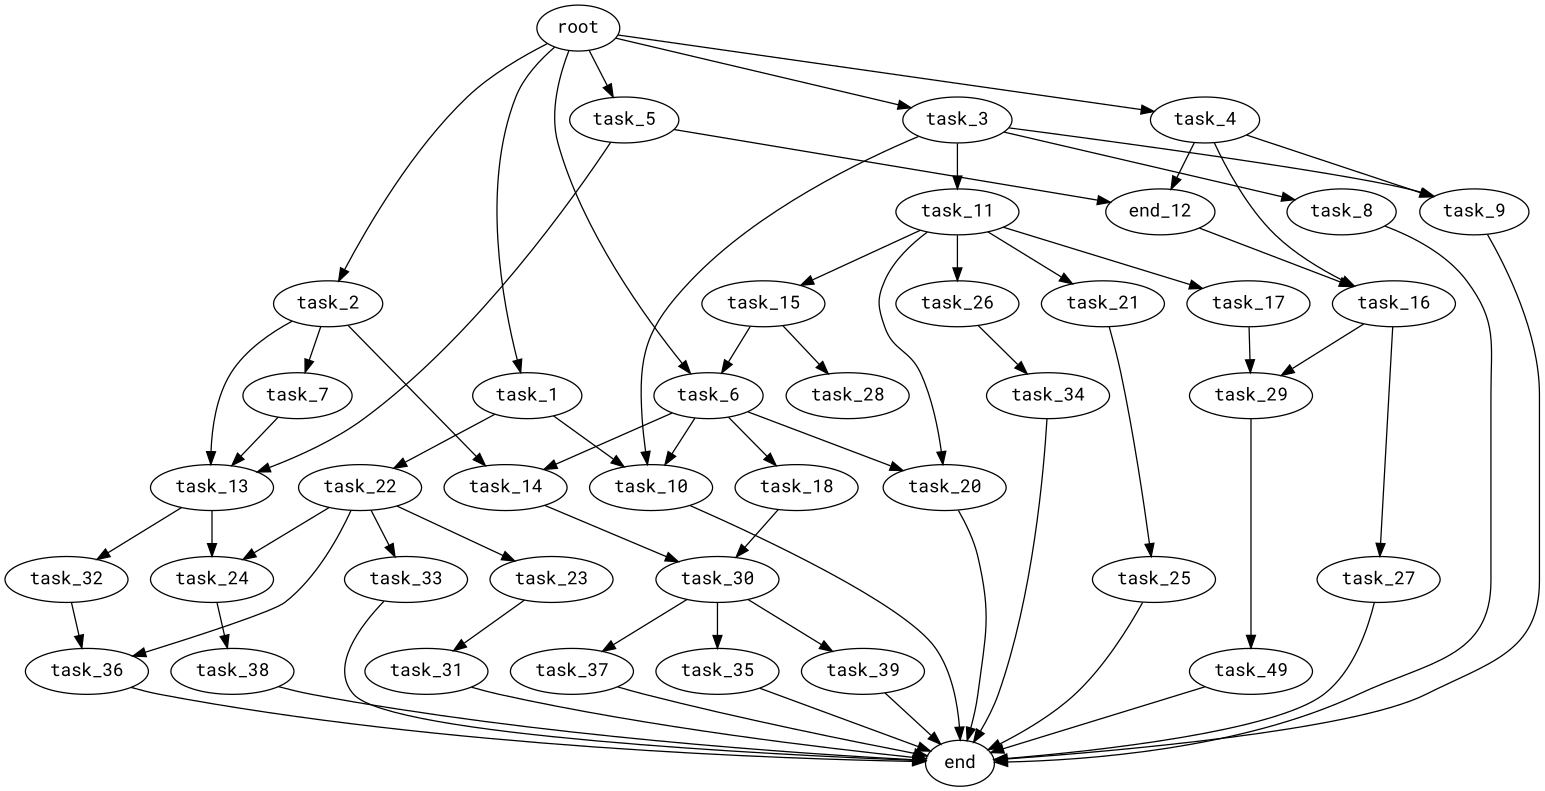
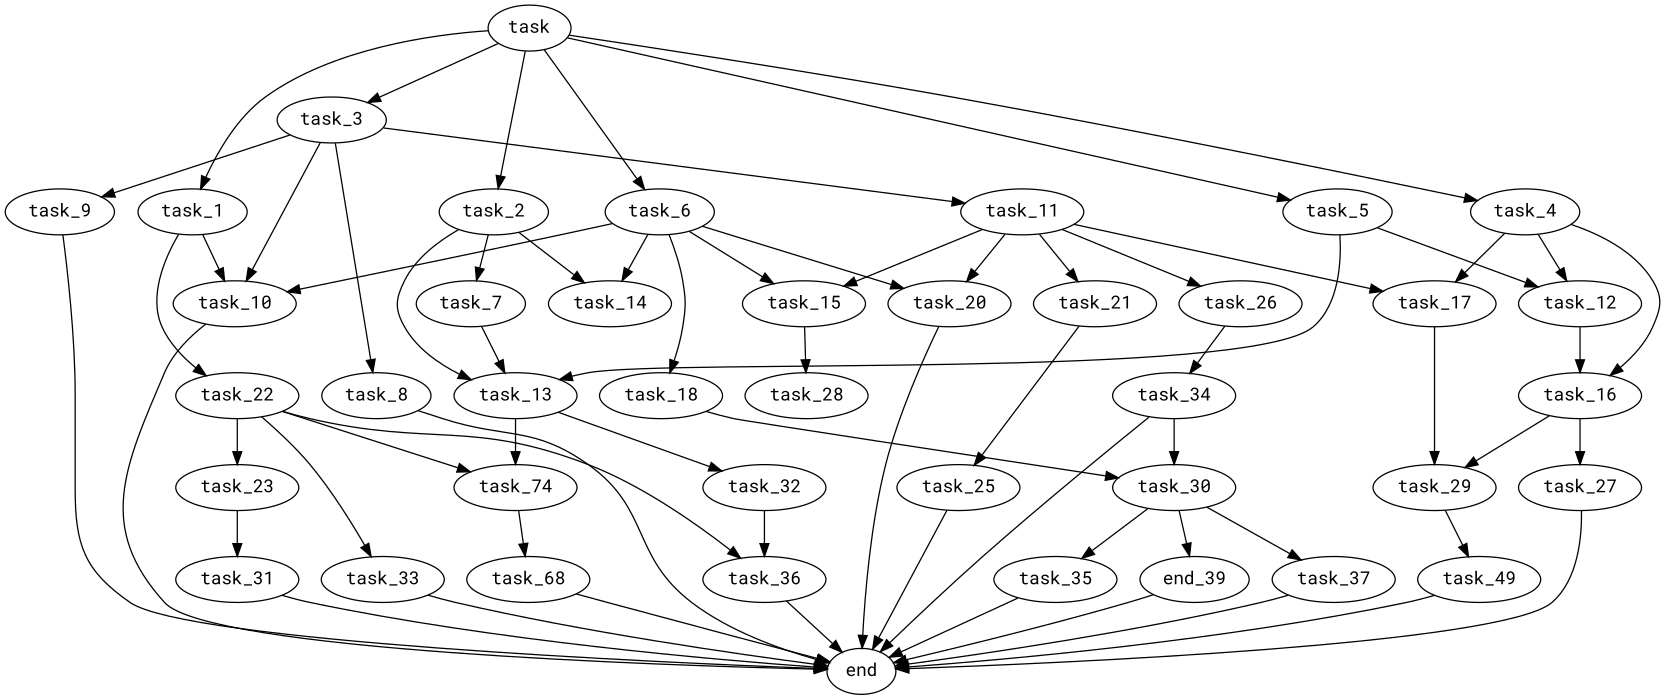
(578, 28) -> (530, 28)
(1334, 164) -> (1485, 253)
(1160, 212) -> (1580, 304)
(739, 344) -> (726, 254)
(606, 531) -> (1174, 435)
(212, 579) -> (516, 488)
(232, 671) -> (528, 579)
(863, 671) -> (1195, 579)
